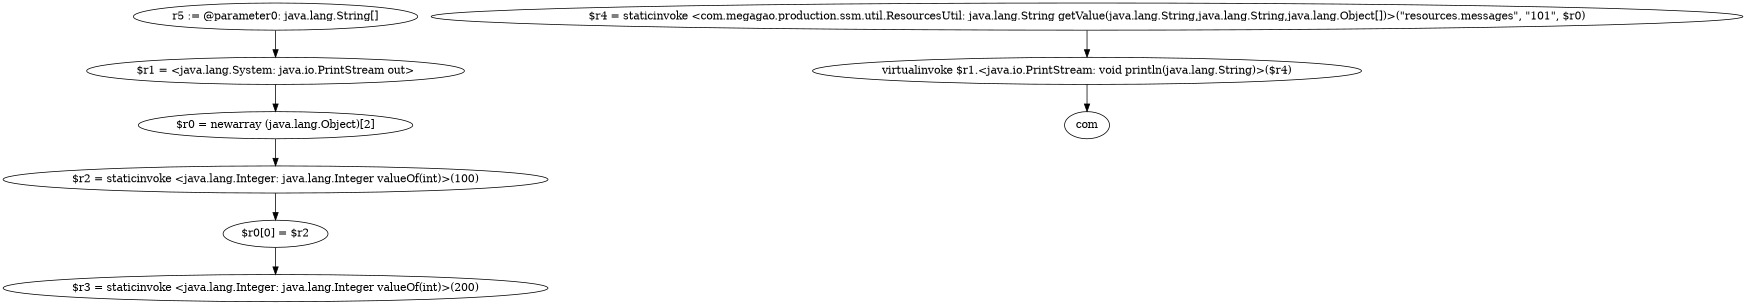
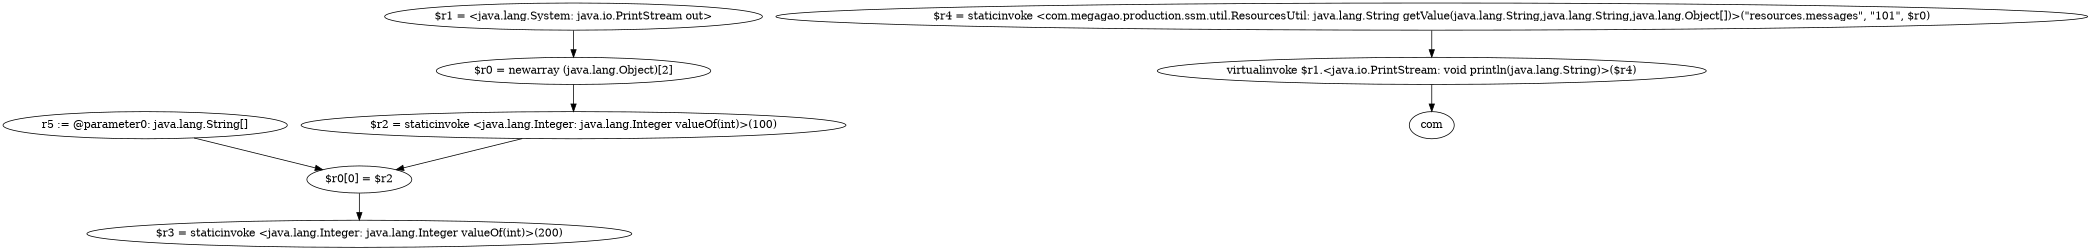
(276, 40) -> (255, 153)
